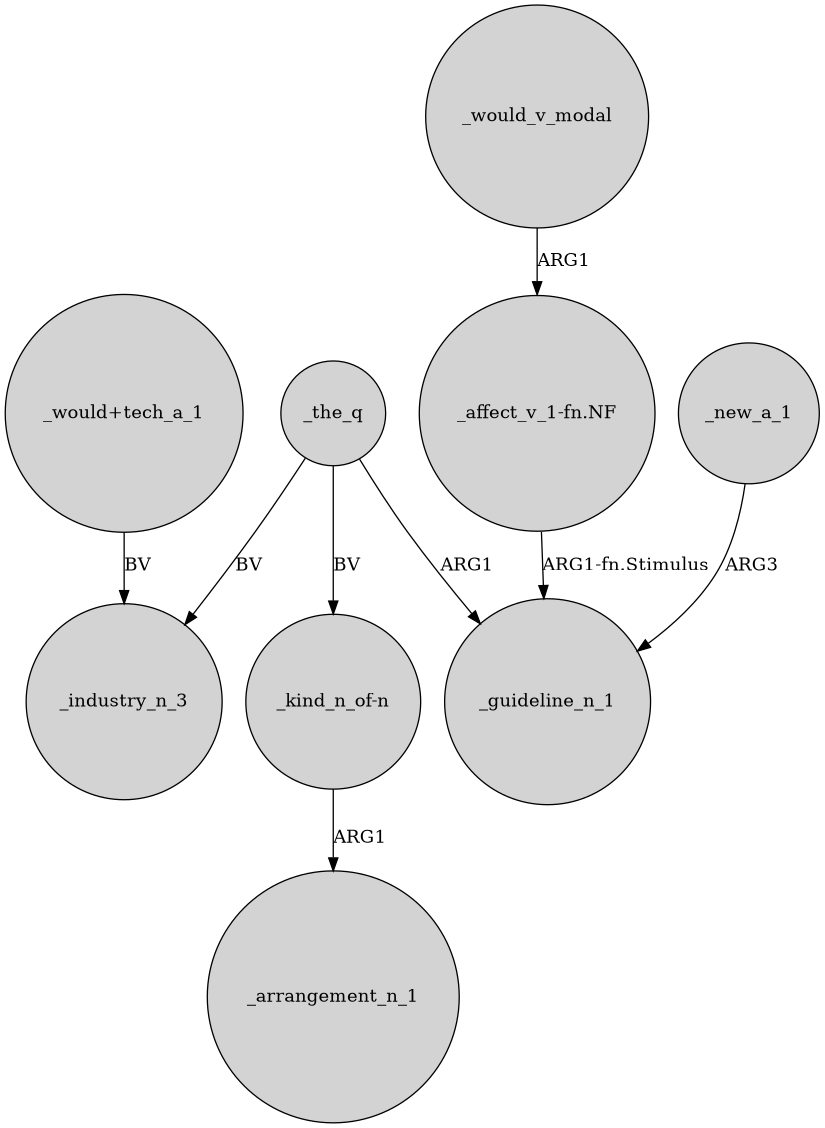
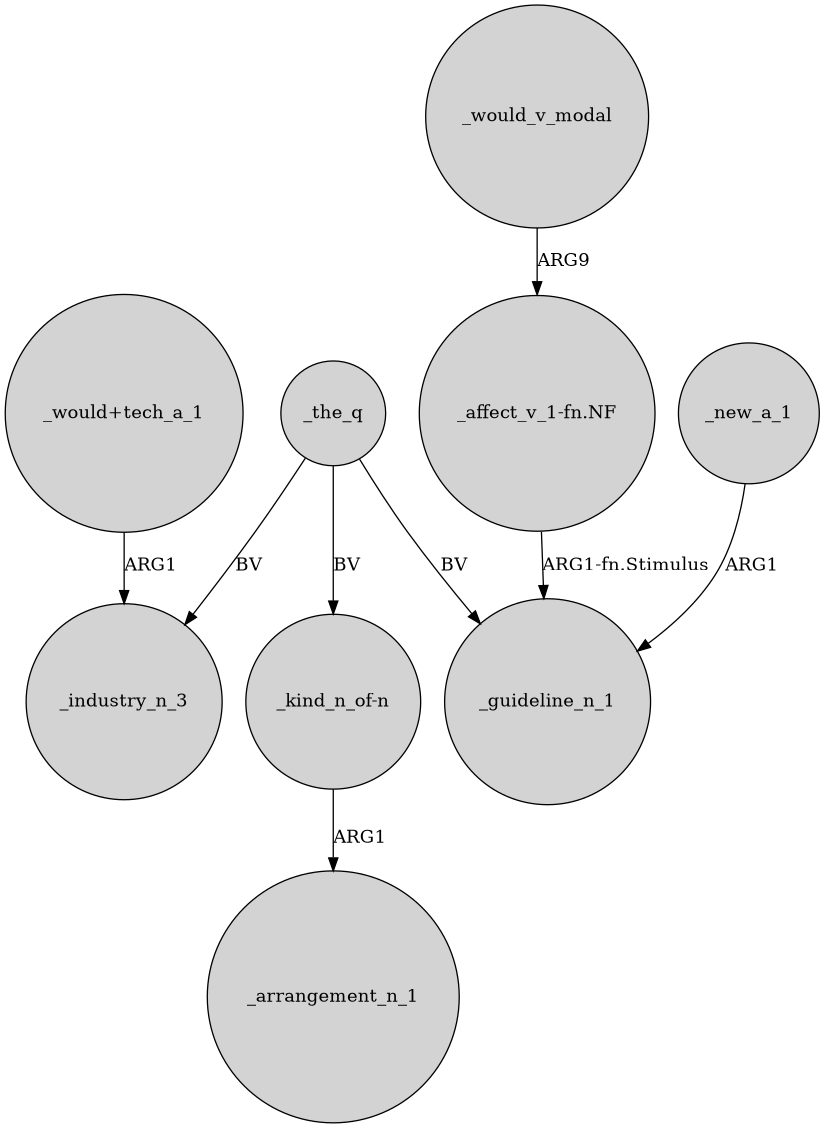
(564, 261) -> (564, 261)
(138, 566) -> (151, 566)
(467, 566) -> (454, 566)
(752, 566) -> (752, 566)
